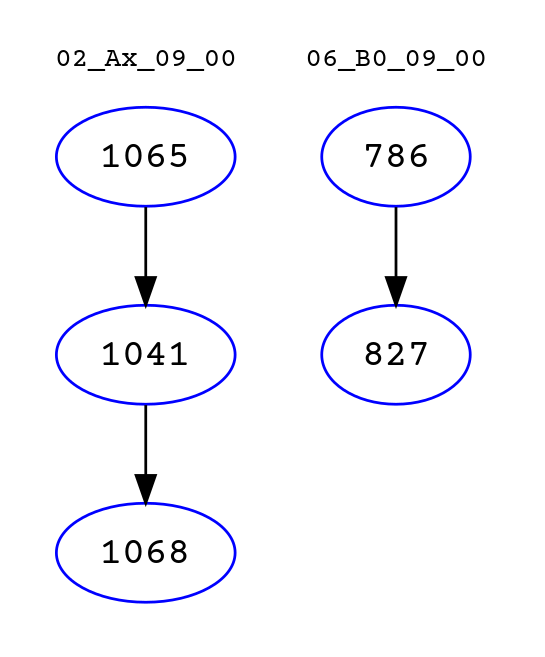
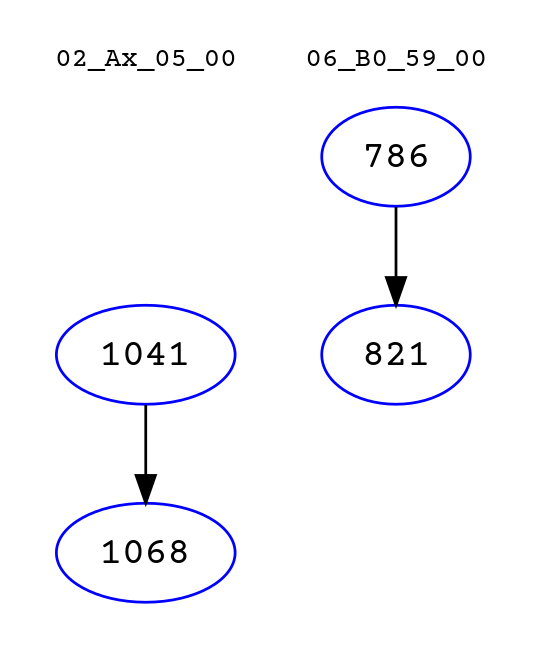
(147, 59) -> (147, 59)
(397, 59) -> (397, 59)
(146, 157) -> none
(396, 355) -> (396, 355)
